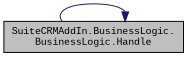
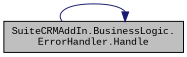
(94, 37) -> (94, 37)
